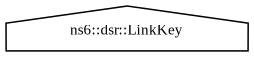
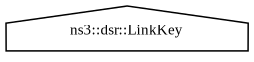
(127, 31) -> (127, 31)
